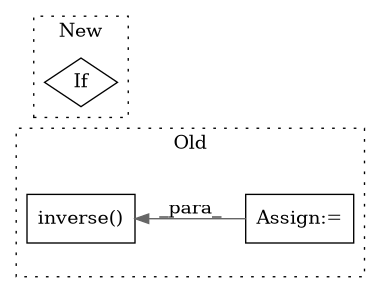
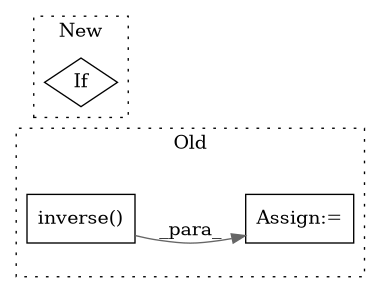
(197, 219) -> (183, 243)
